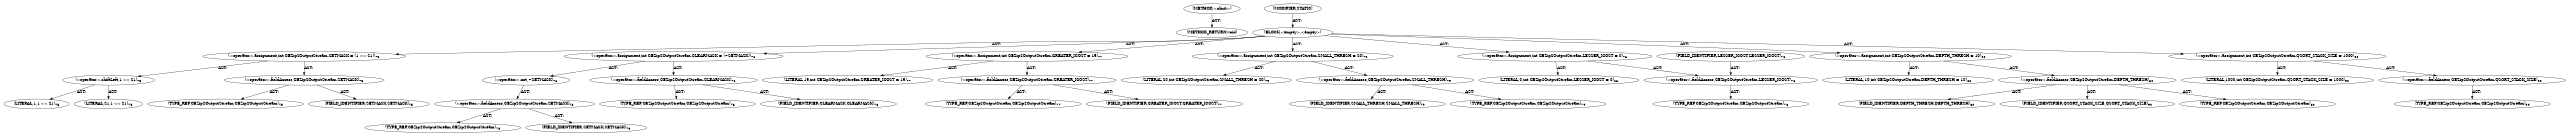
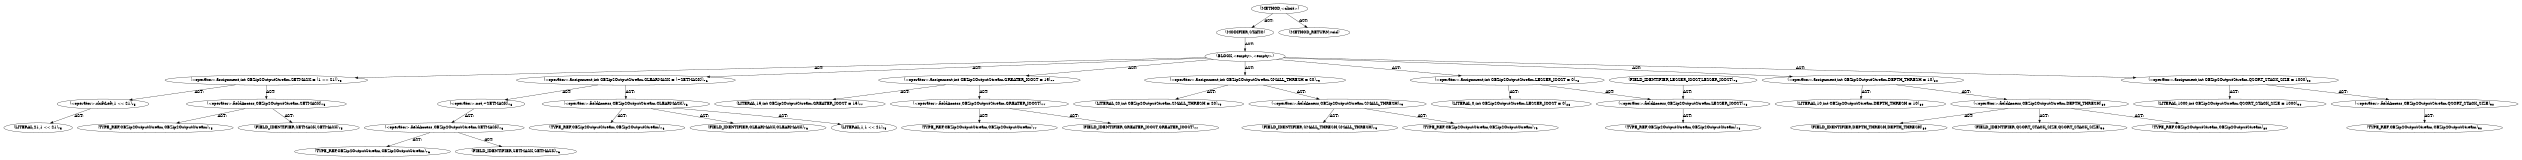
none -> (1263, 20)
(74, 92) -> (756, 115)
